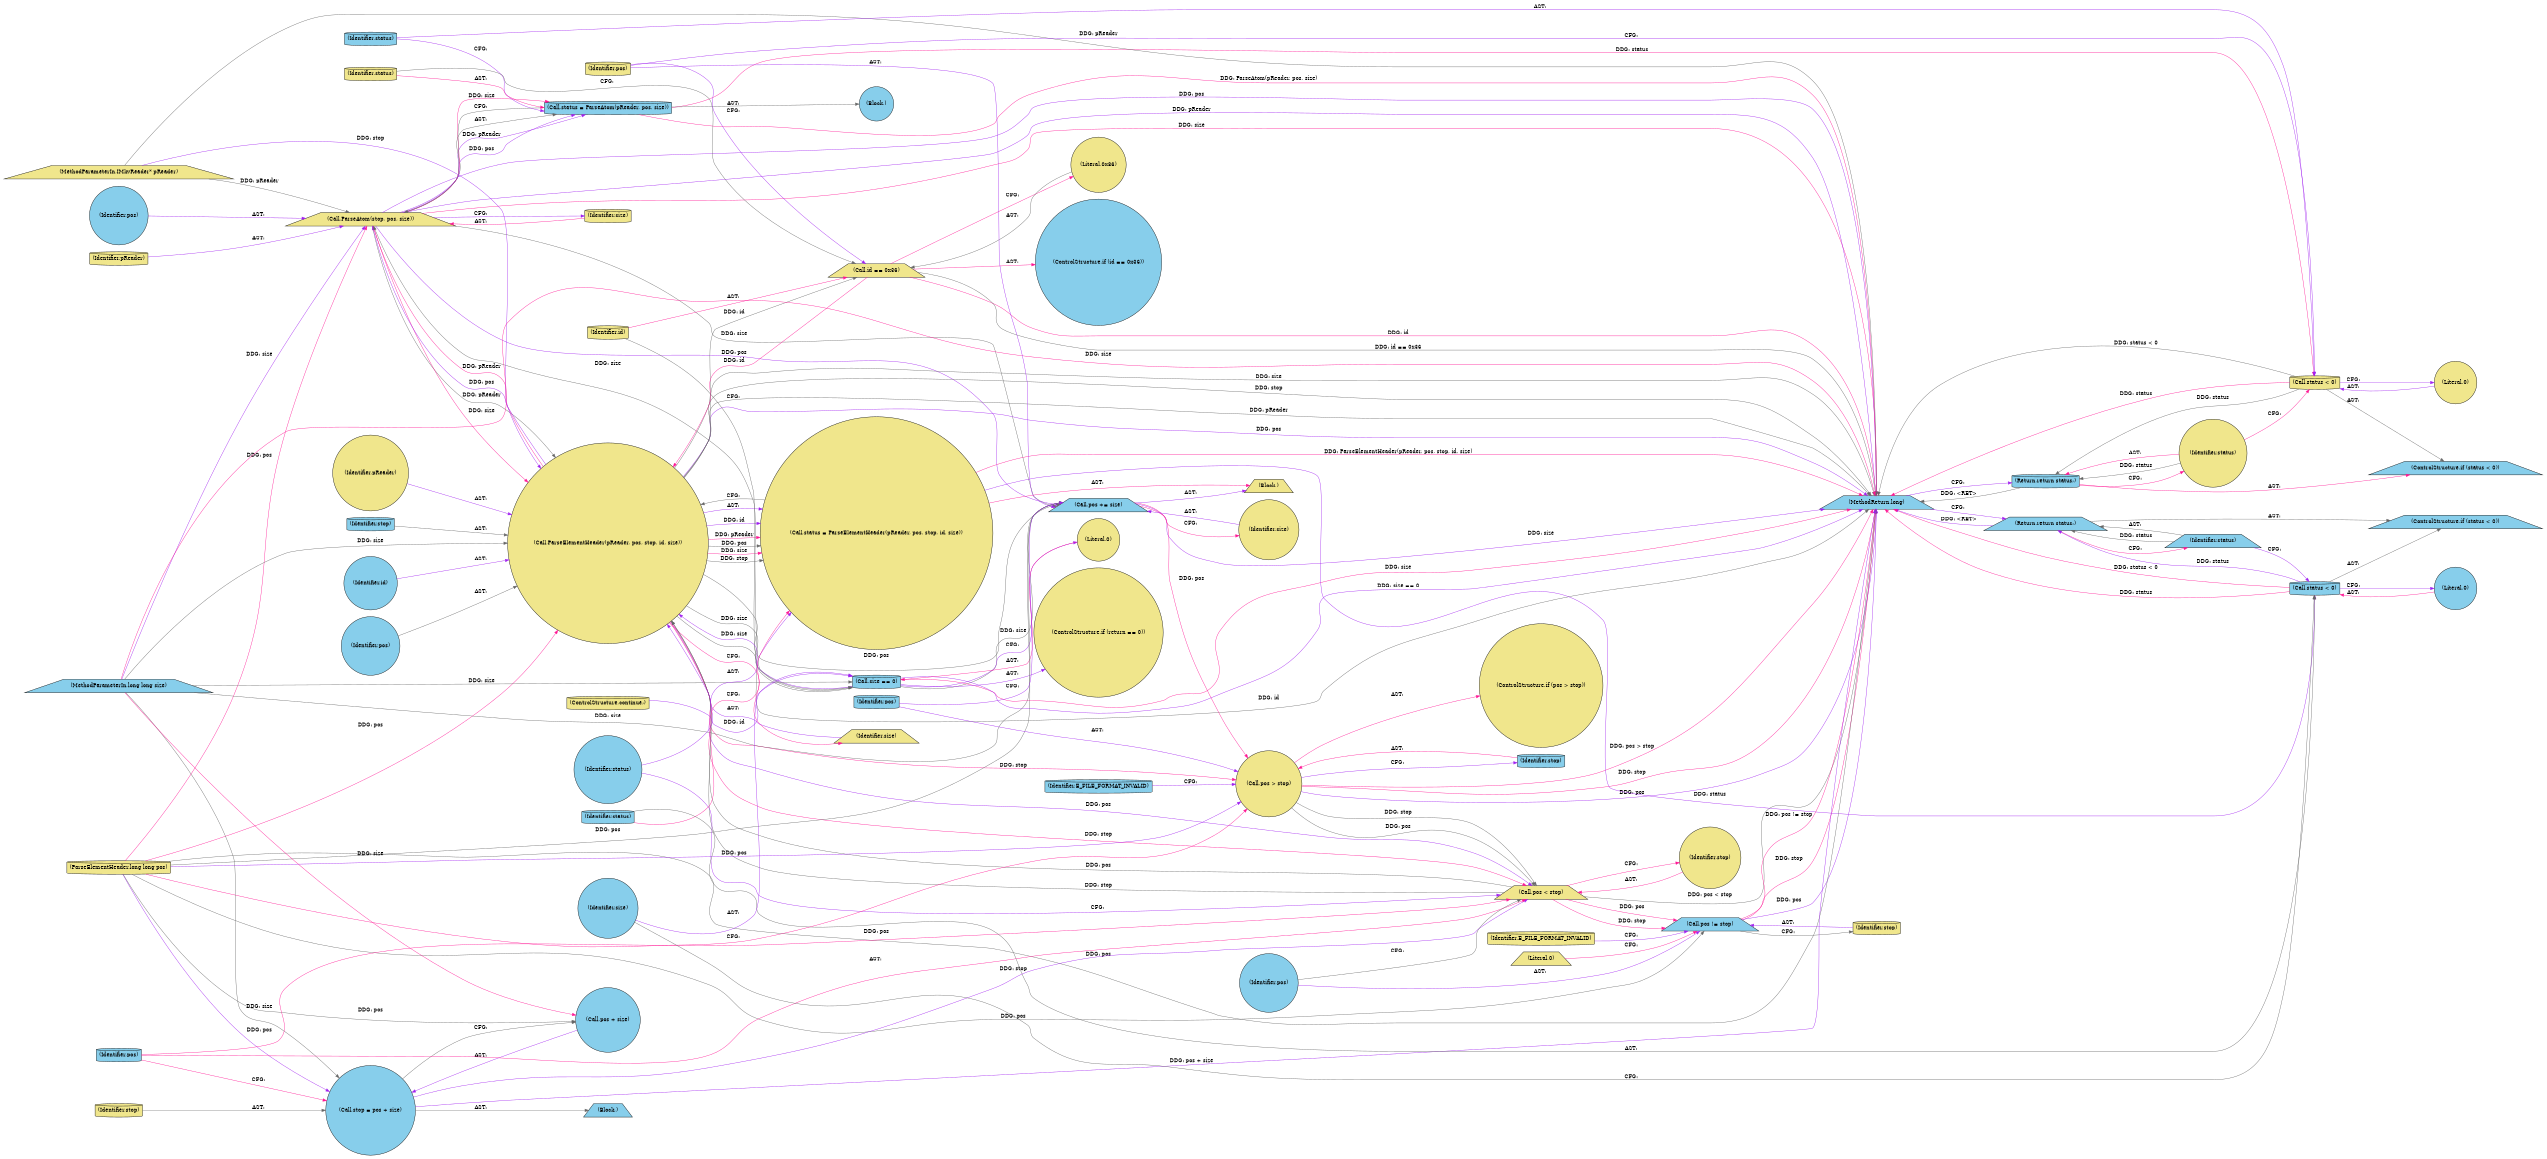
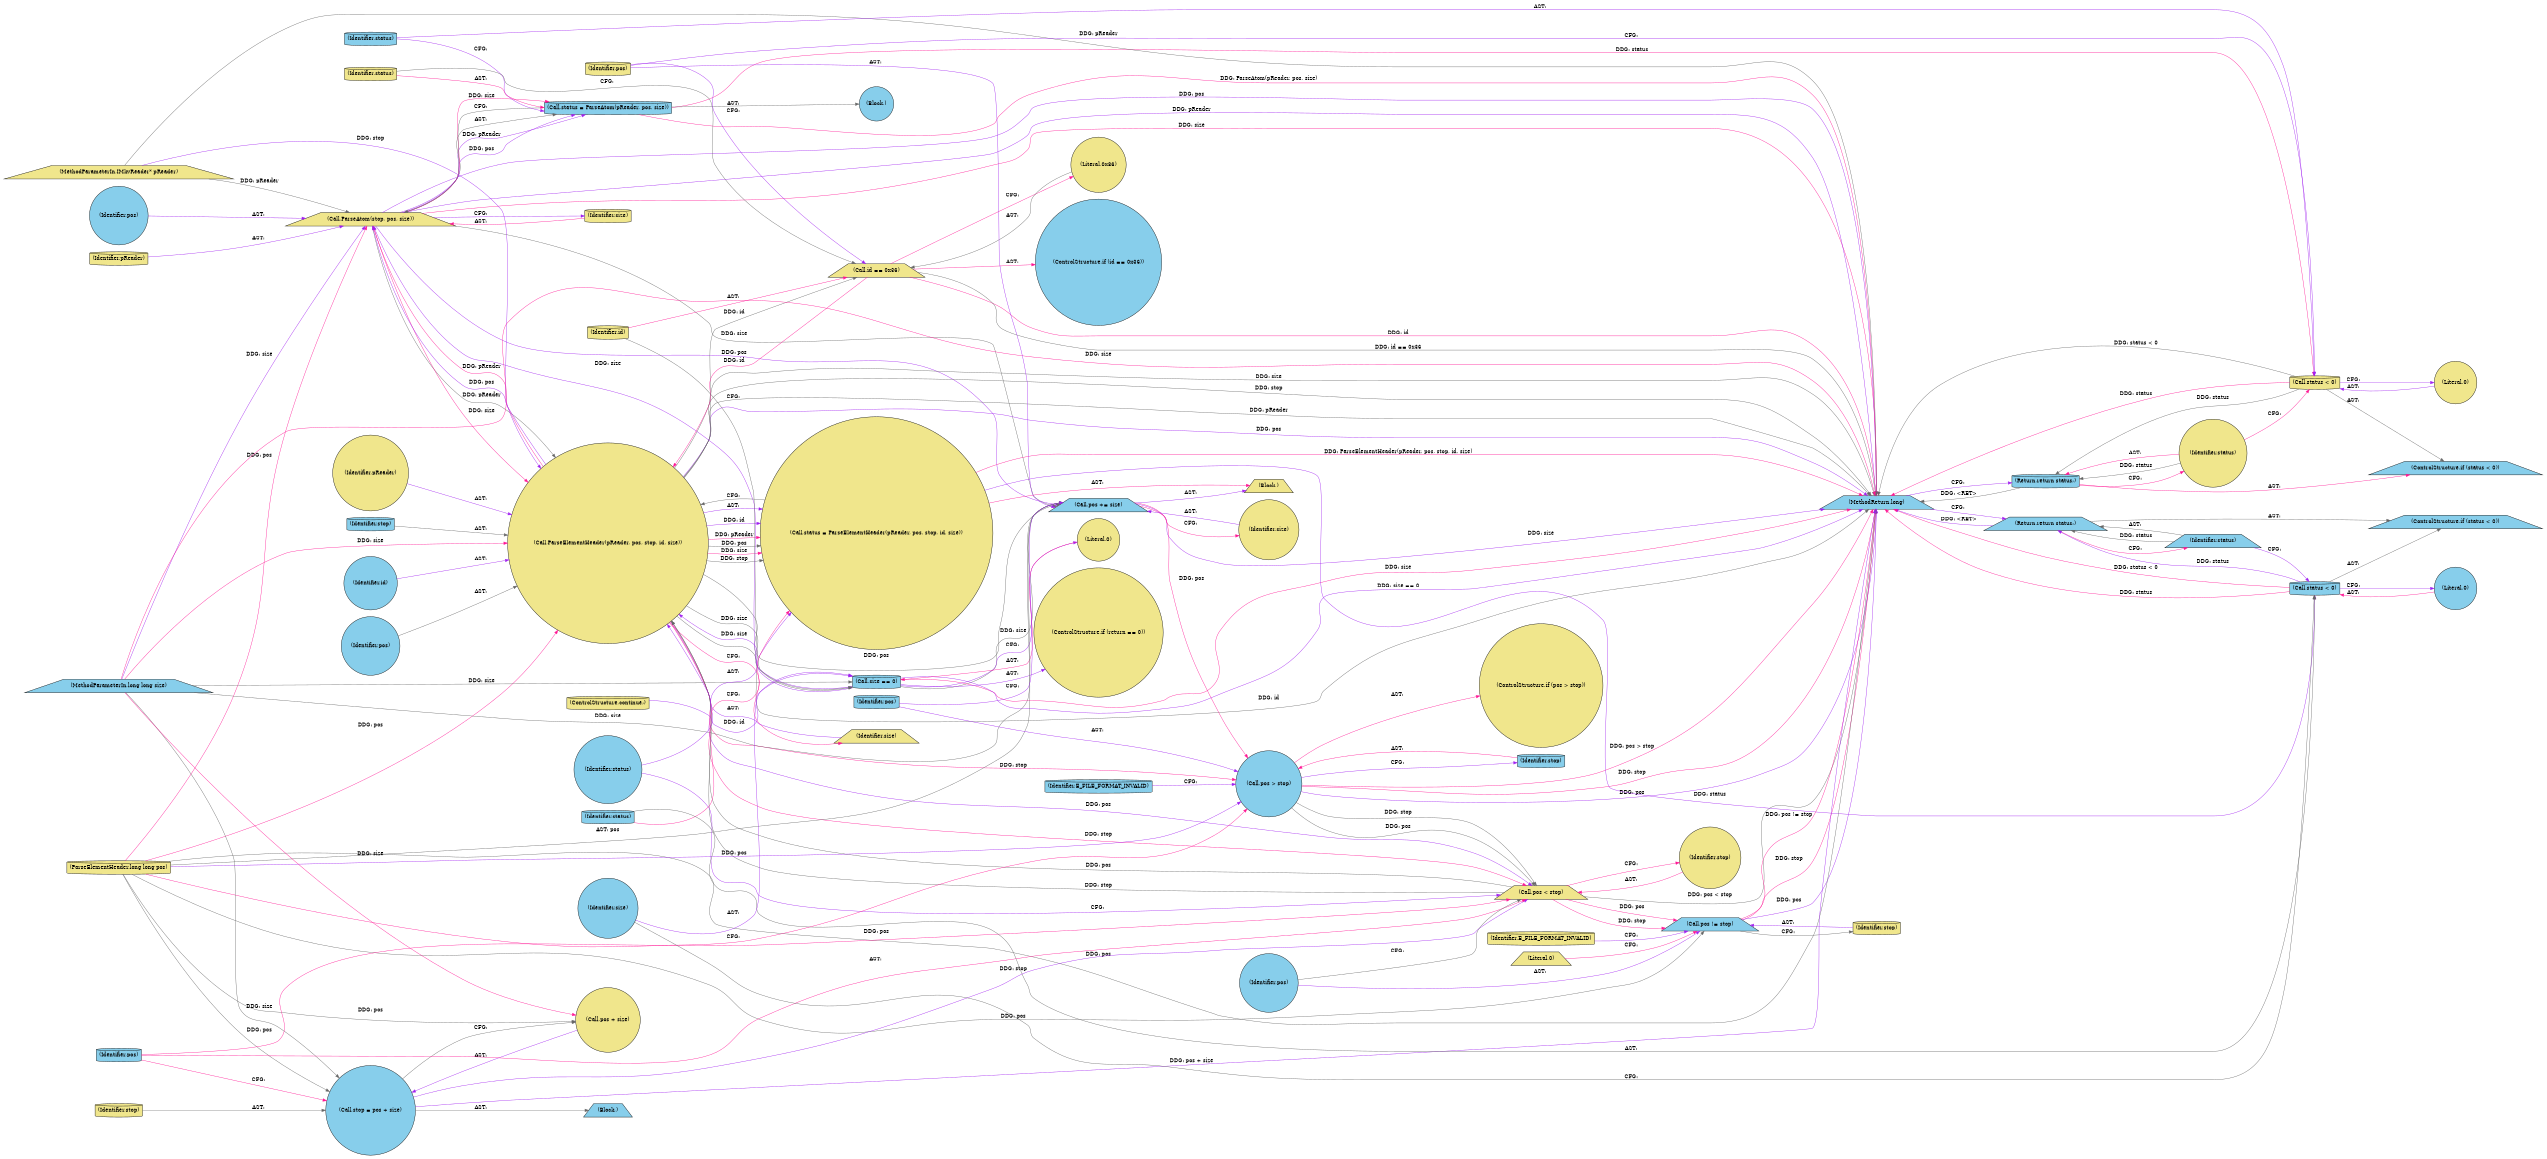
(680, 420) -> (680, 420)
(292, 552) -> (292, 552)
(1269, 784) -> (1269, 784)
(608, 830) -> (608, 830)
(207, 999) -> (207, 999)
(608, 1020) -> (608, 1020)
